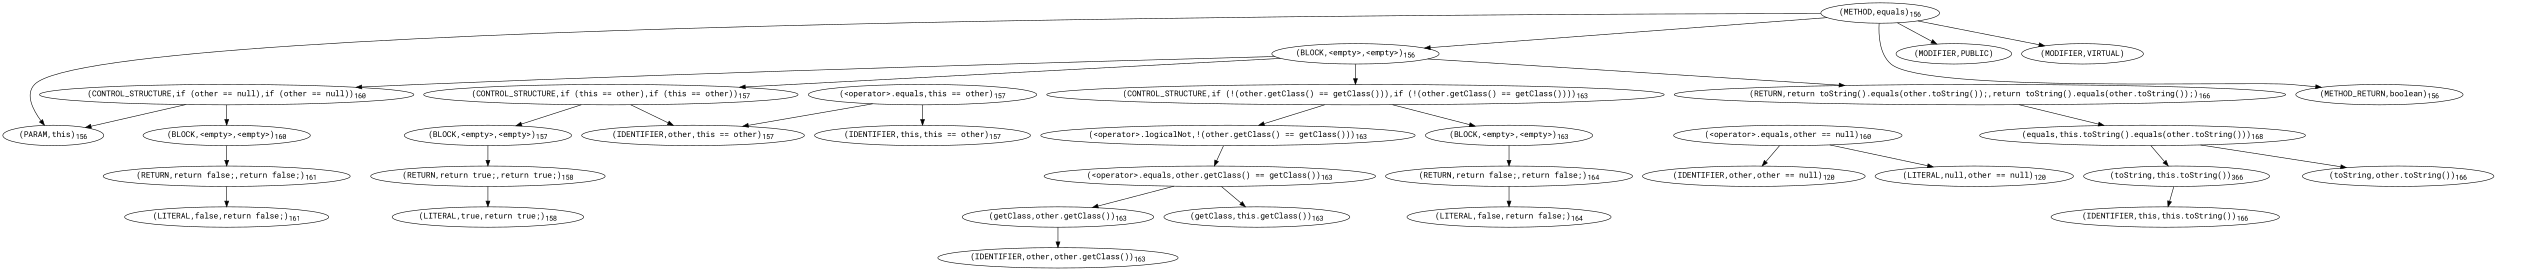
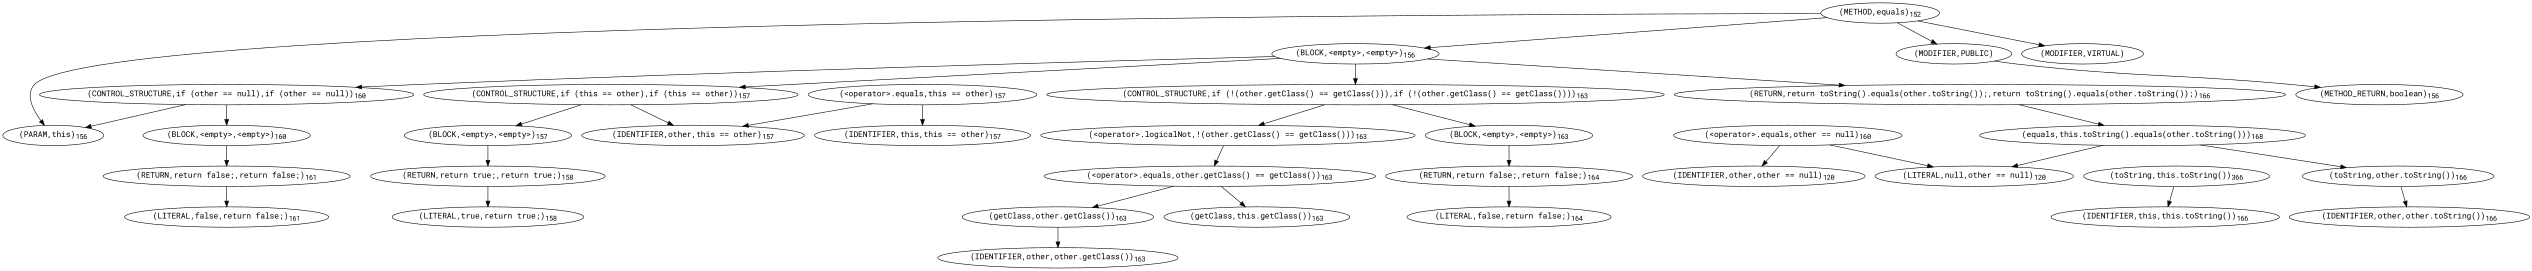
(1915, 12) -> (1915, 12)
(2080, 84) -> (2154, 75)
(2158, 154) -> (2060, 155)
none -> (2409, 217)
